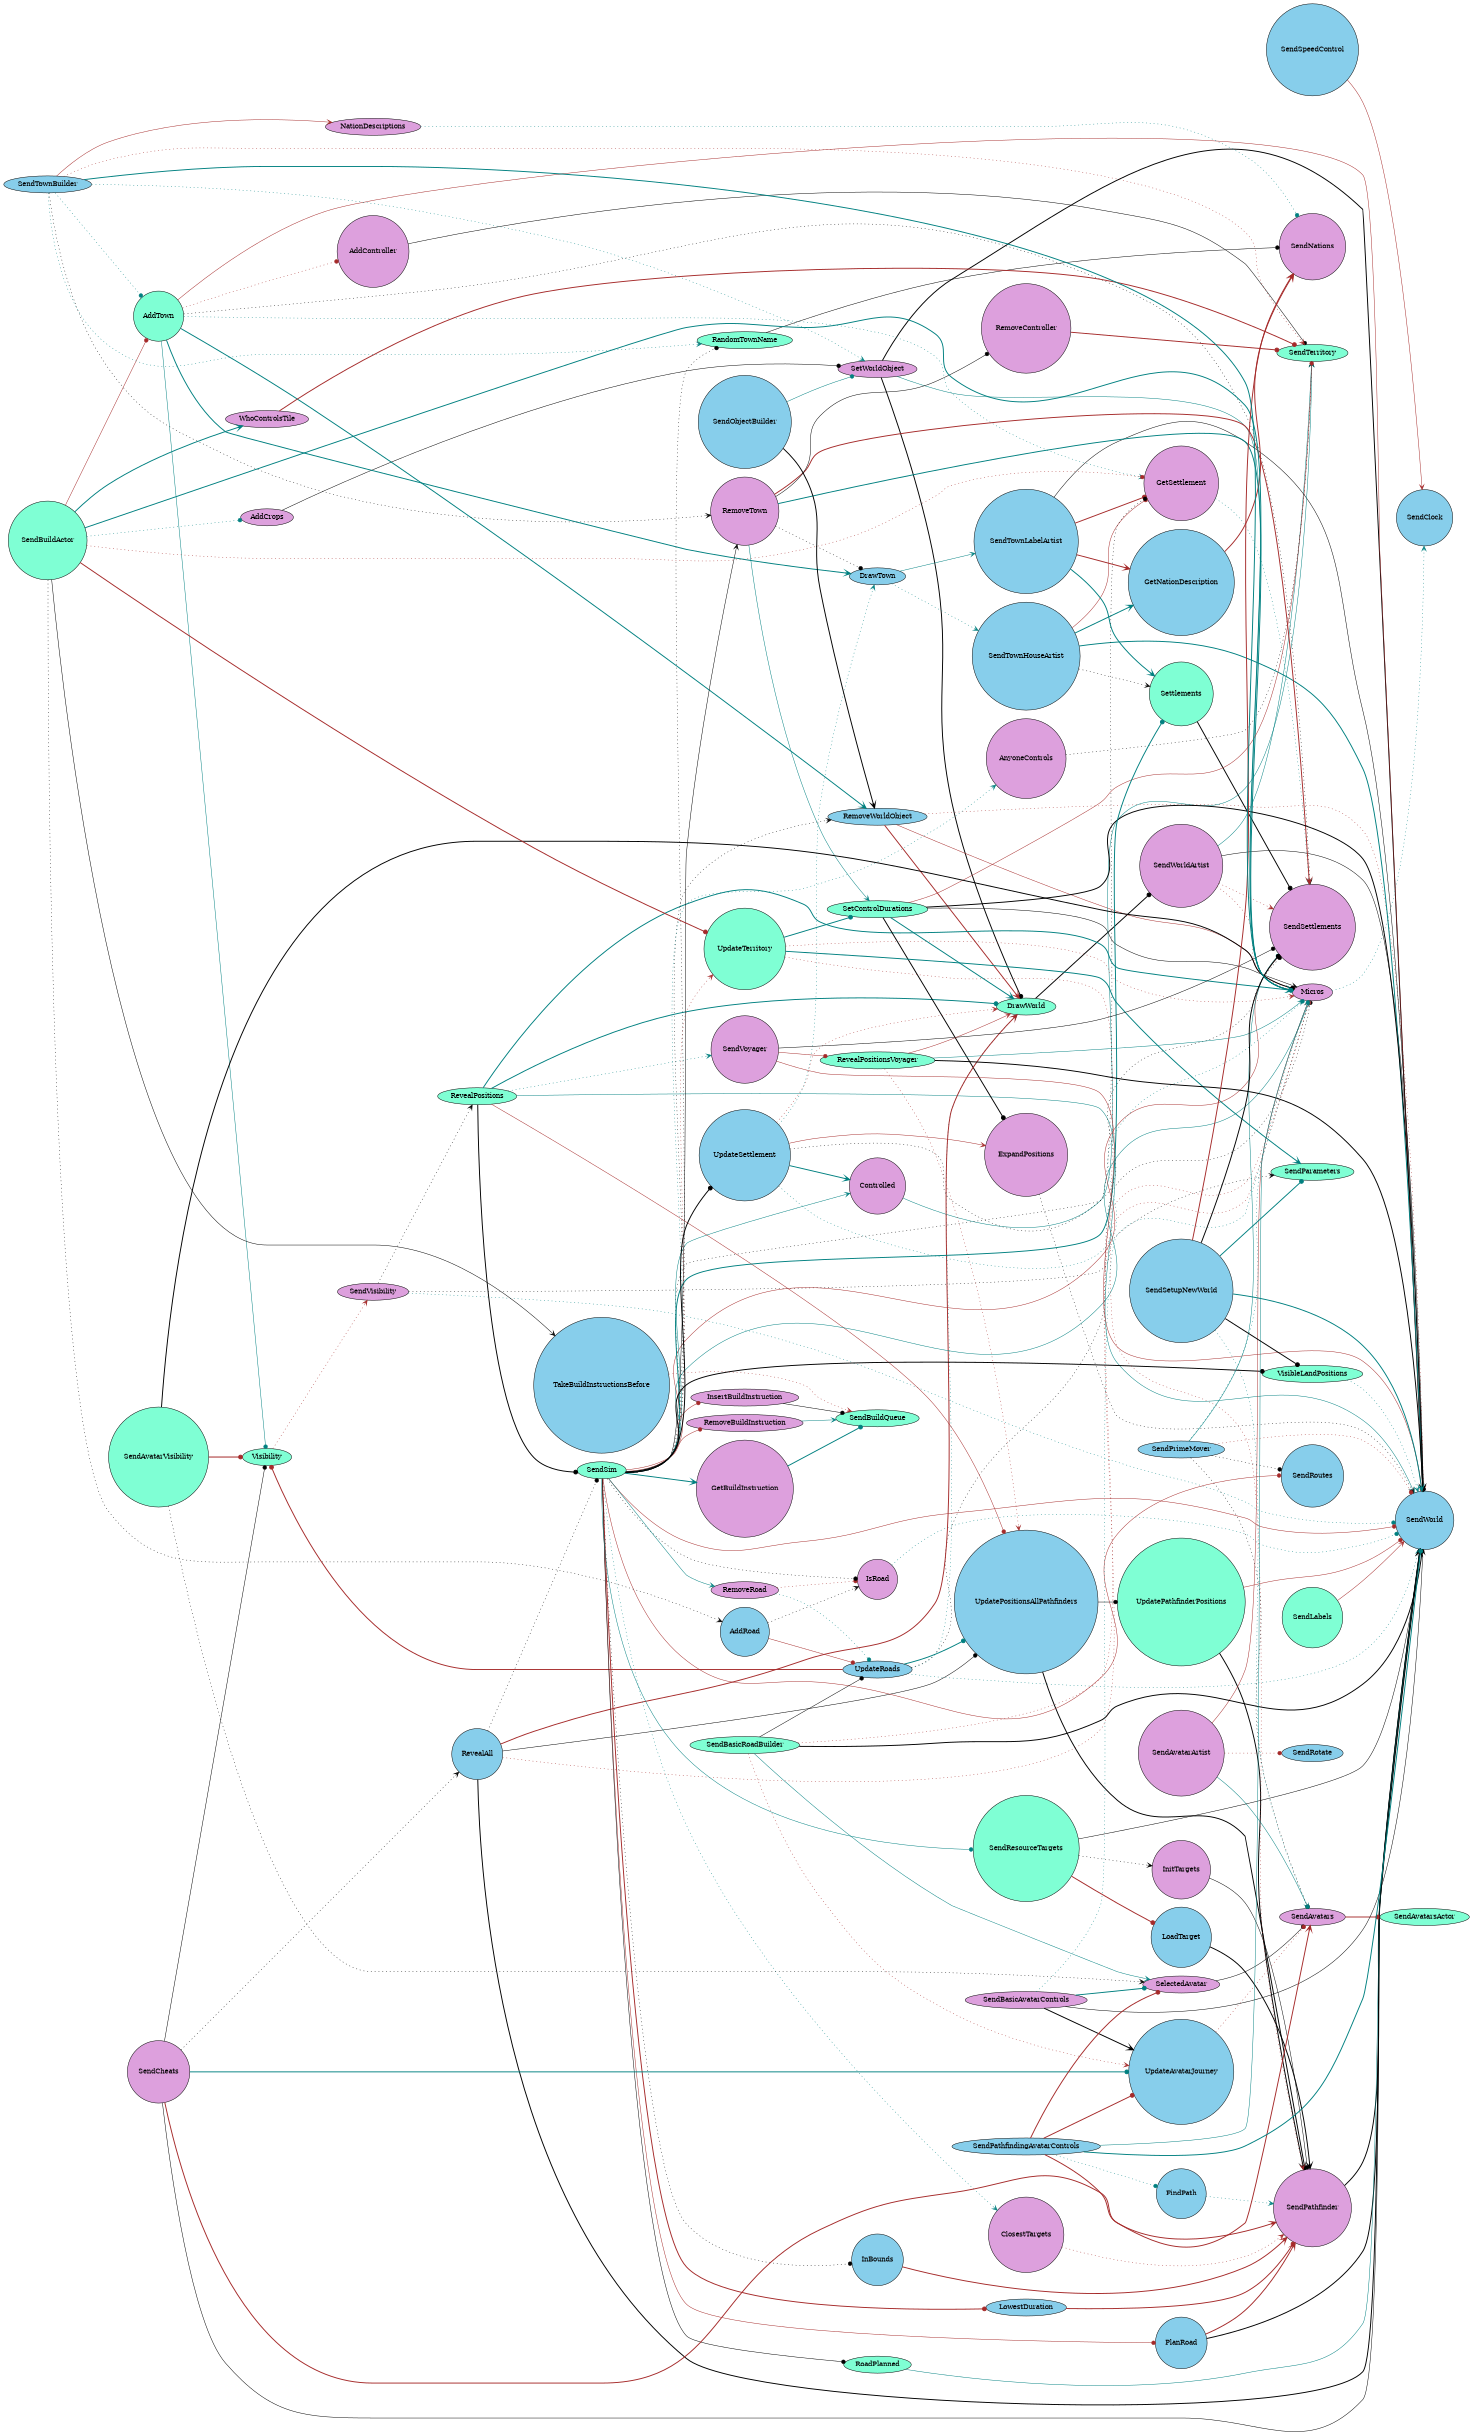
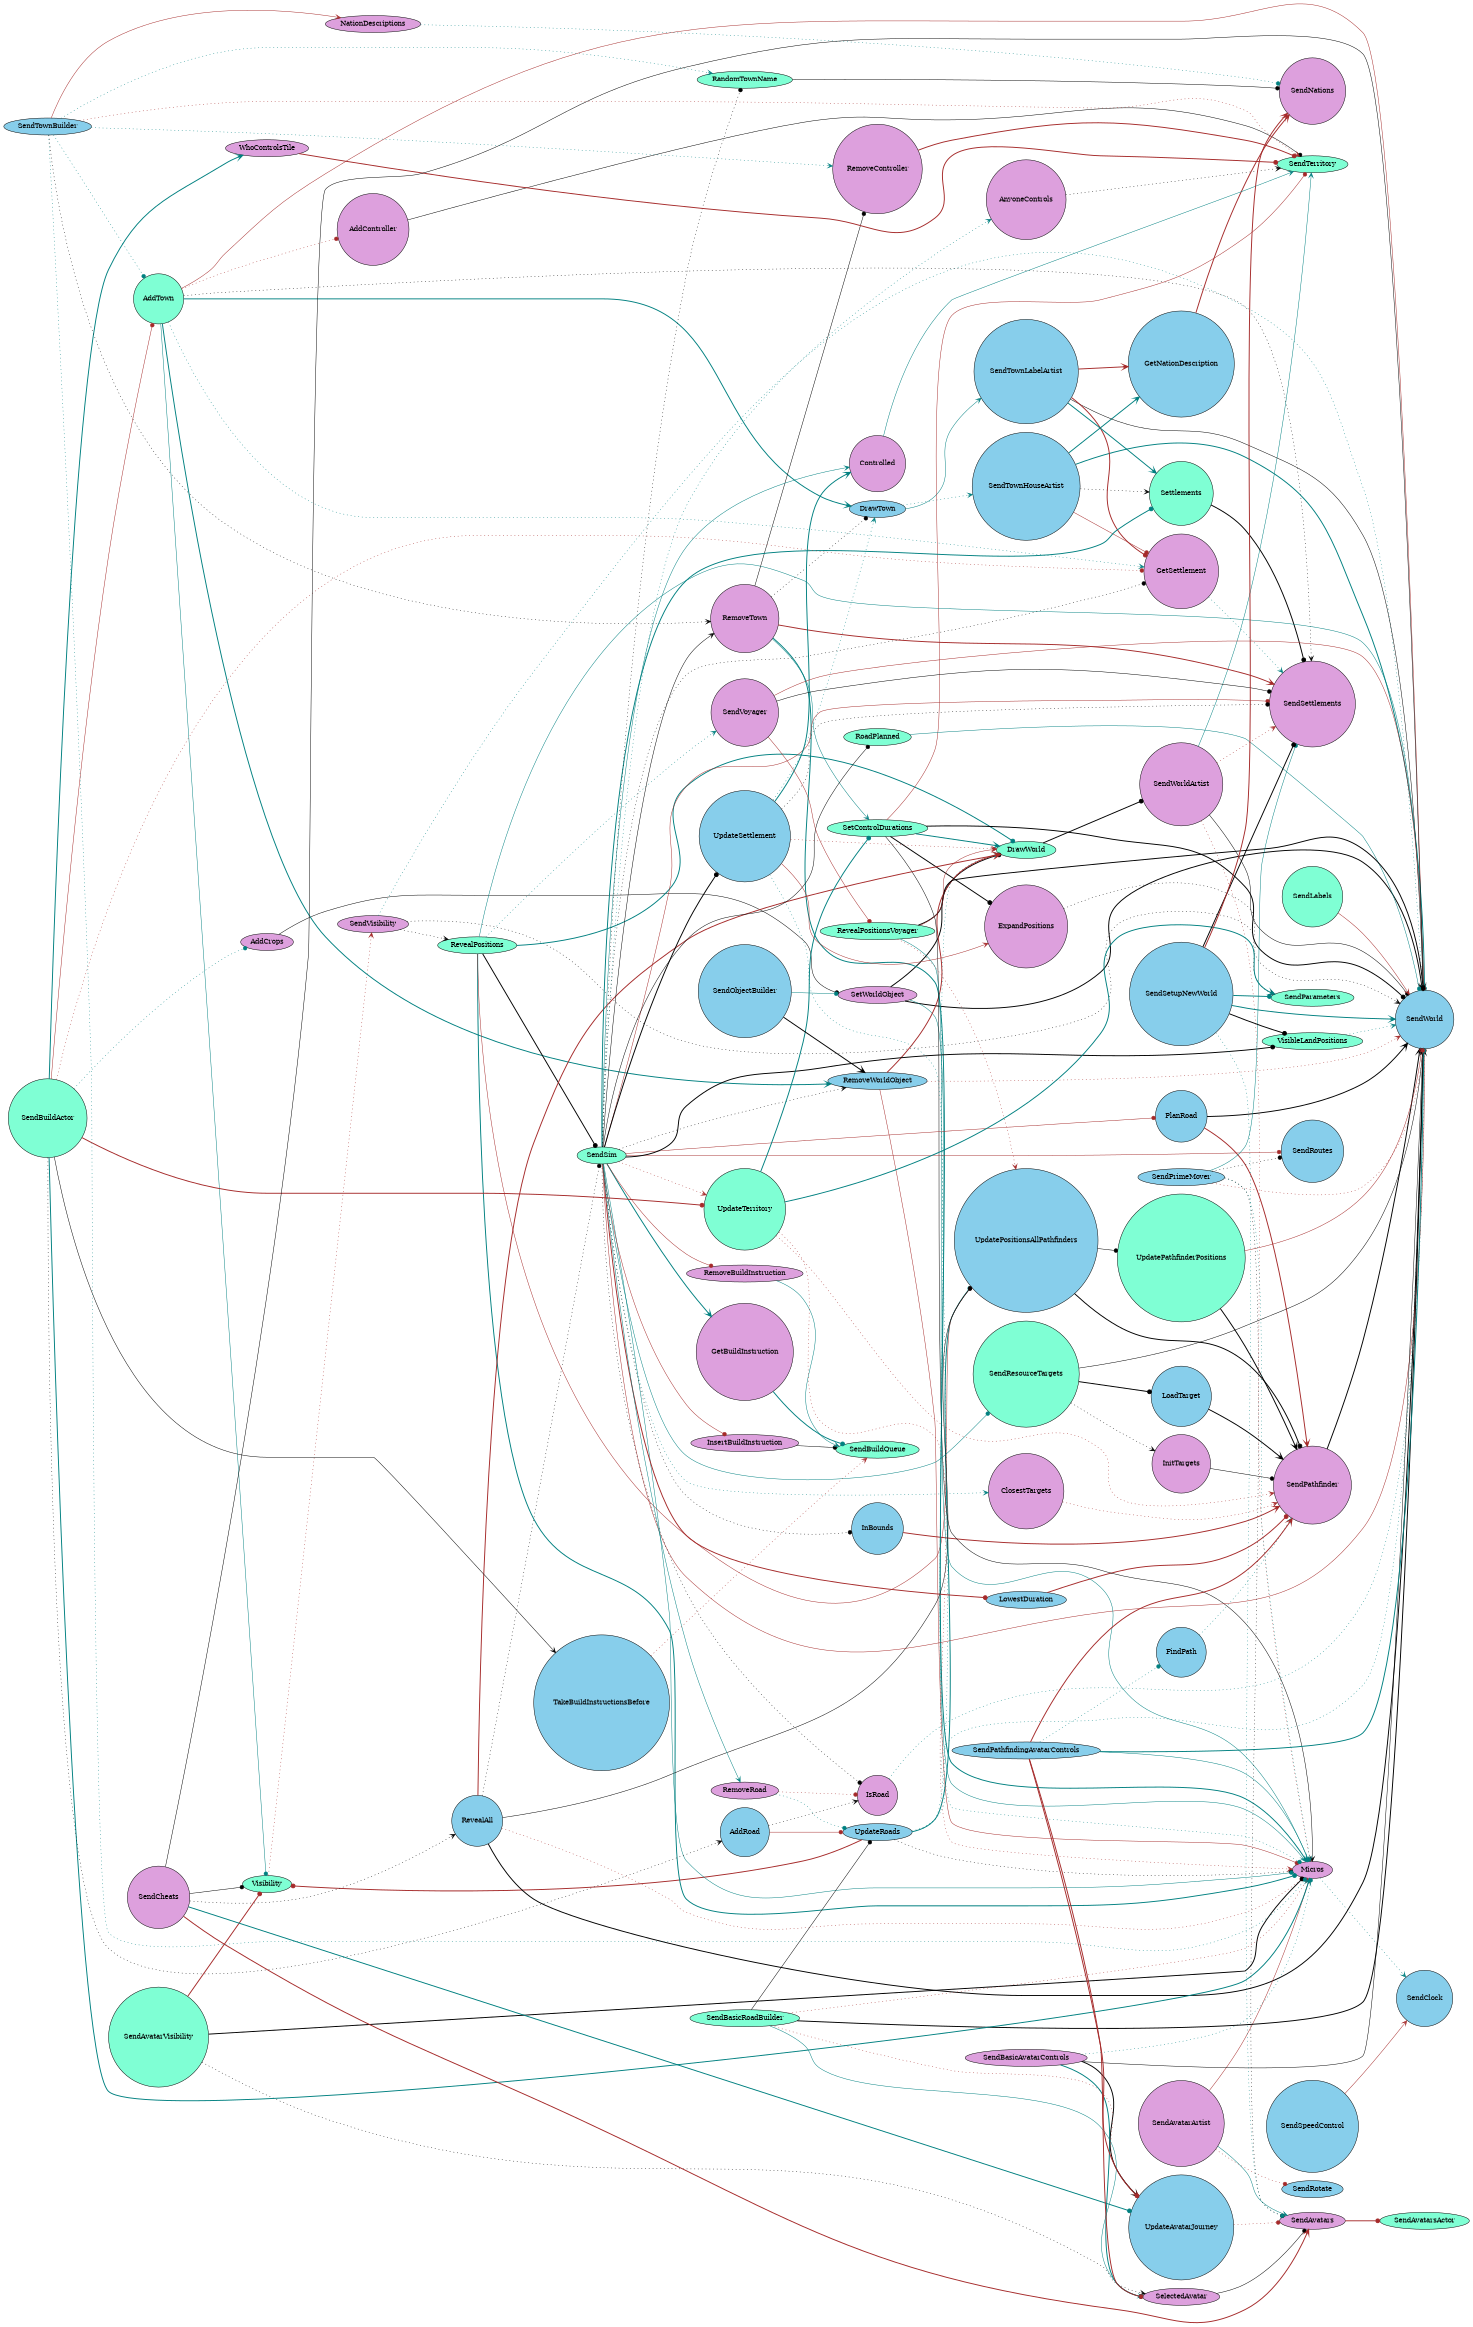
(487, 224) -> (460, 143)
(951, 230) -> (96, 1644)
(1111, 1900) -> (1113, 1387)
